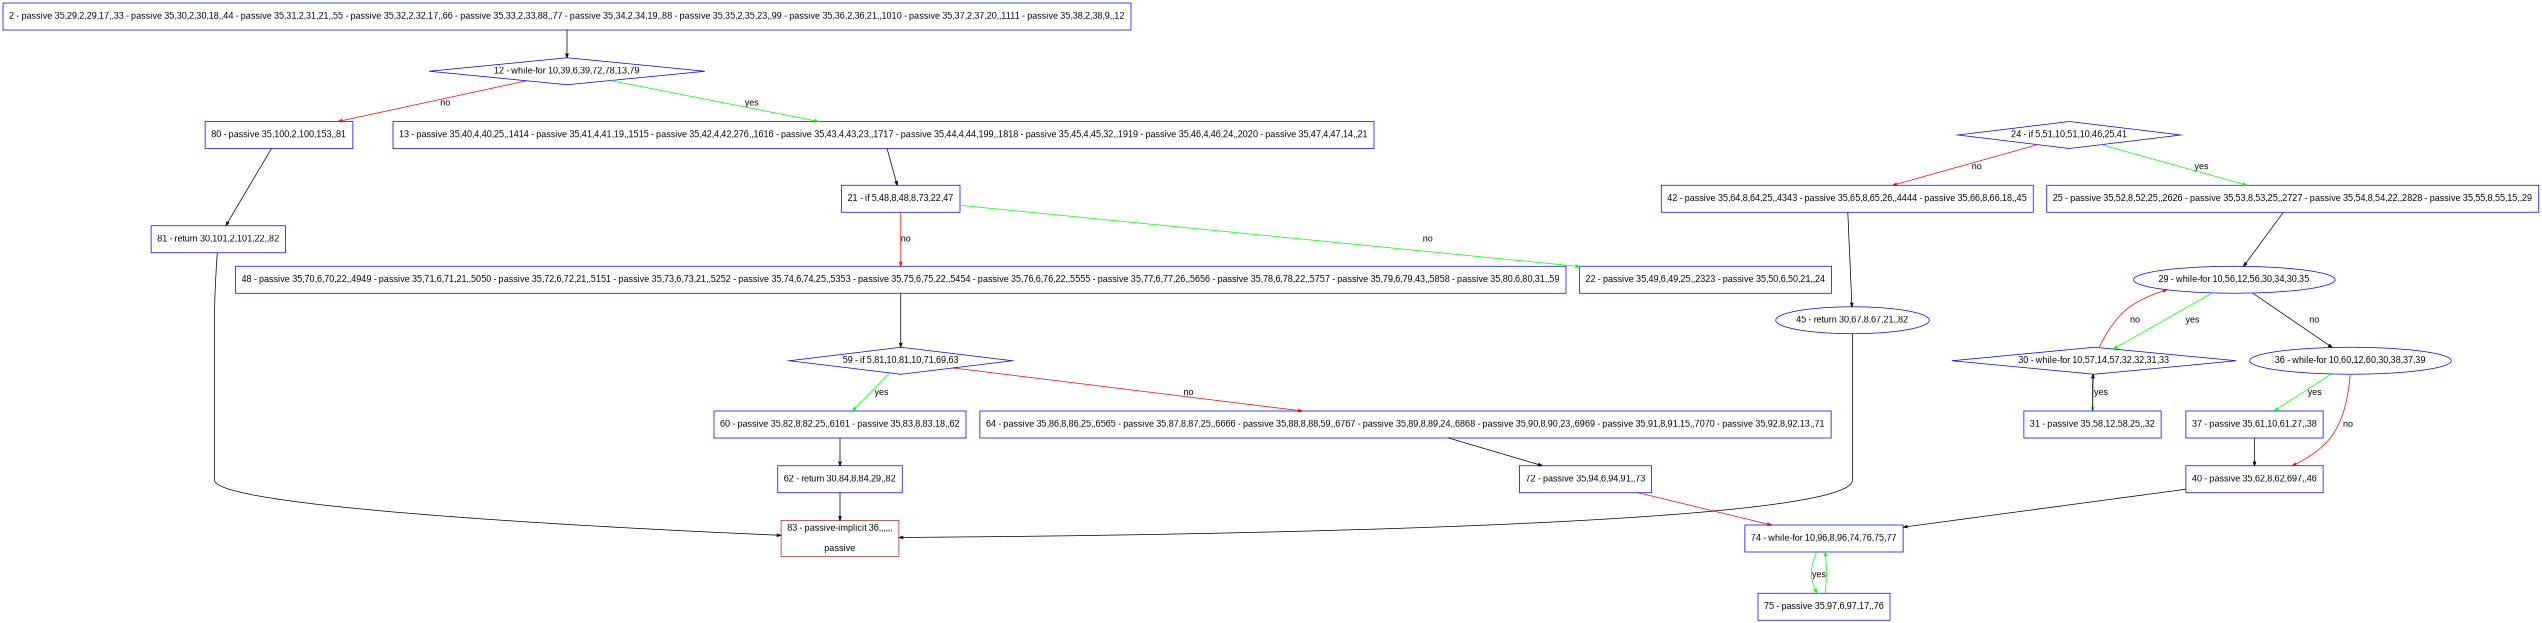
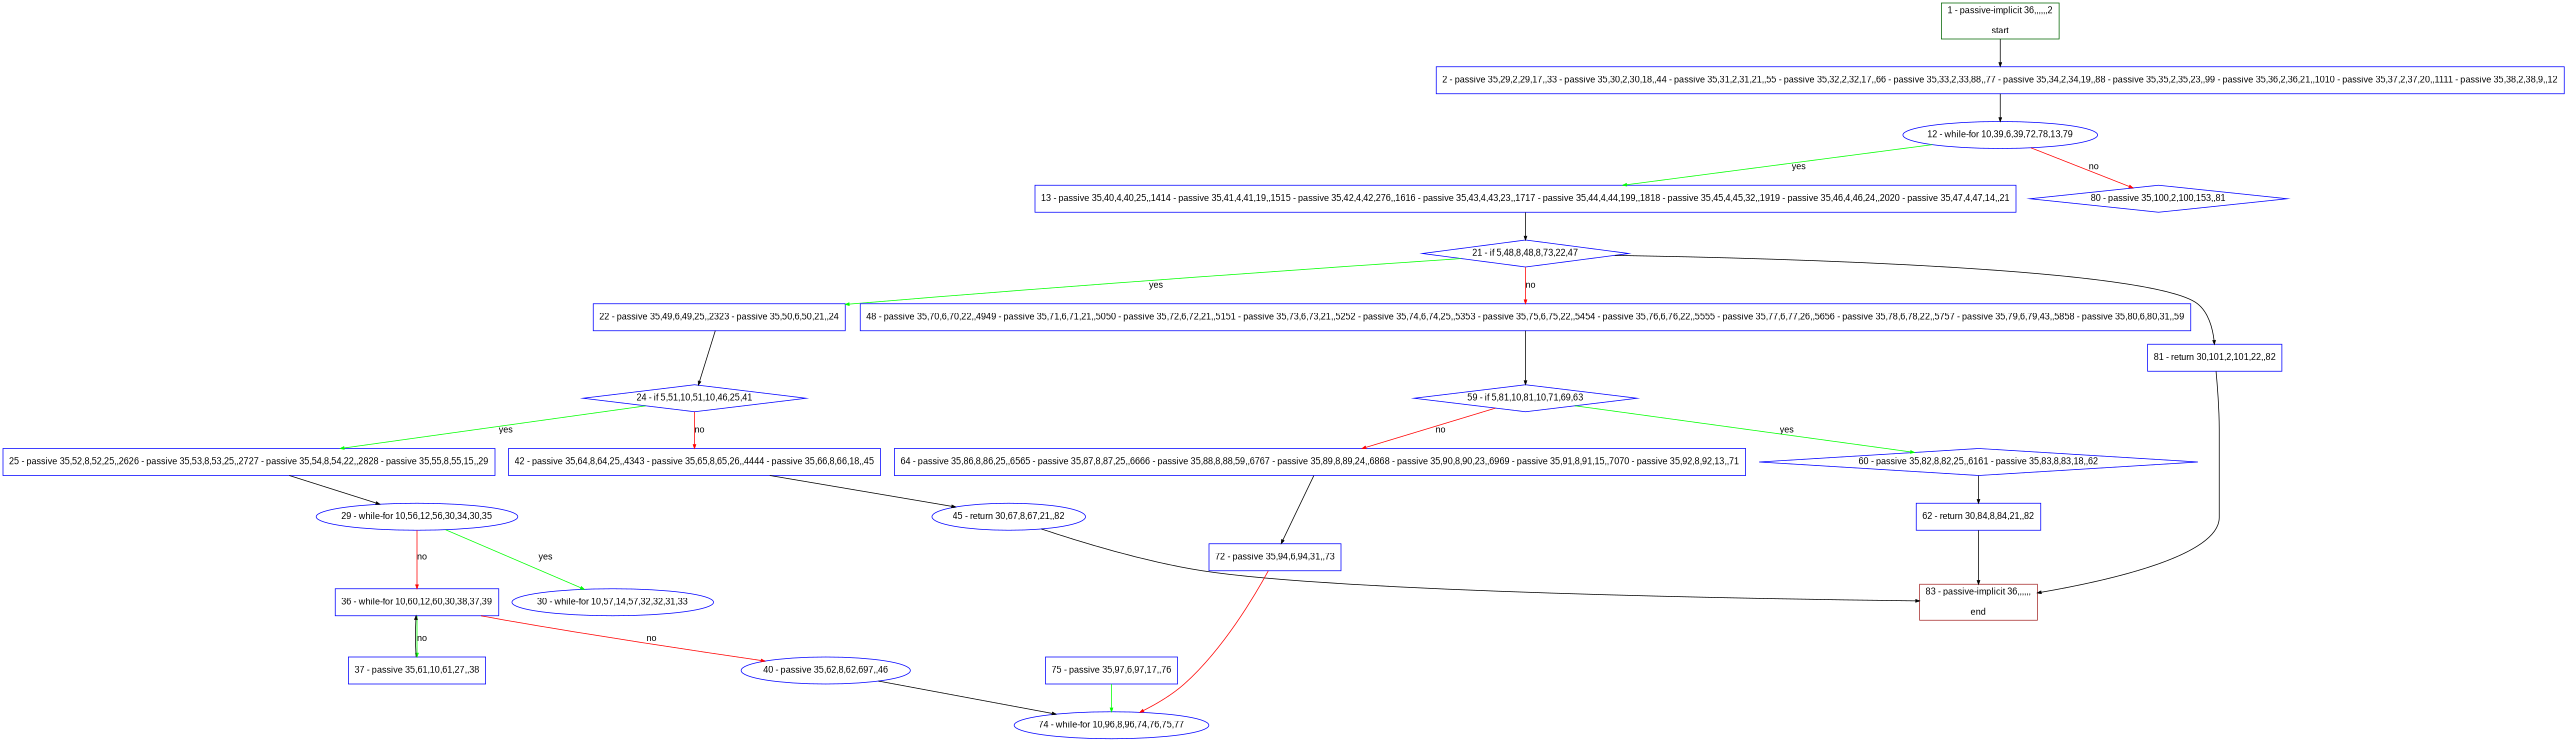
none -> (2000, 21)
(567, 71) -> (2000, 135)
(279, 135) -> (2158, 199)
(250, 185) -> (1929, 266)
(901, 199) -> (1526, 254)
(1428, 239) -> (1156, 285)
(2124, 311) -> none
(2291, 319) -> (417, 557)
none -> (707, 356)
(2094, 361) -> (613, 602)
(2350, 361) -> (417, 602)
(2315, 393) -> (422, 639)
(840, 424) -> (1978, 462)
(2092, 424) -> none
(2254, 450) -> (415, 638)
(840, 479) -> (1978, 517)
(1586, 479) -> (1275, 557)
(2254, 479) -> (826, 670)
(840, 538) -> (1978, 602)
(1824, 538) -> (1112, 725)
(1812, 571) -> none
